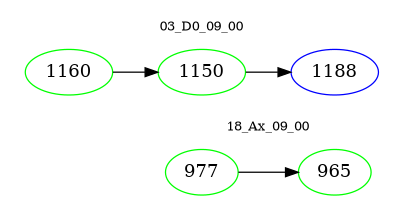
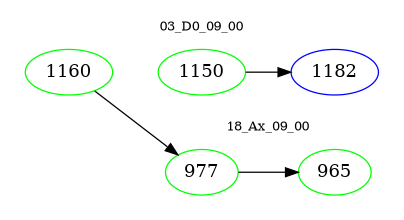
(129, 72) -> (131, 119)
(335, 72) -> (335, 72)
